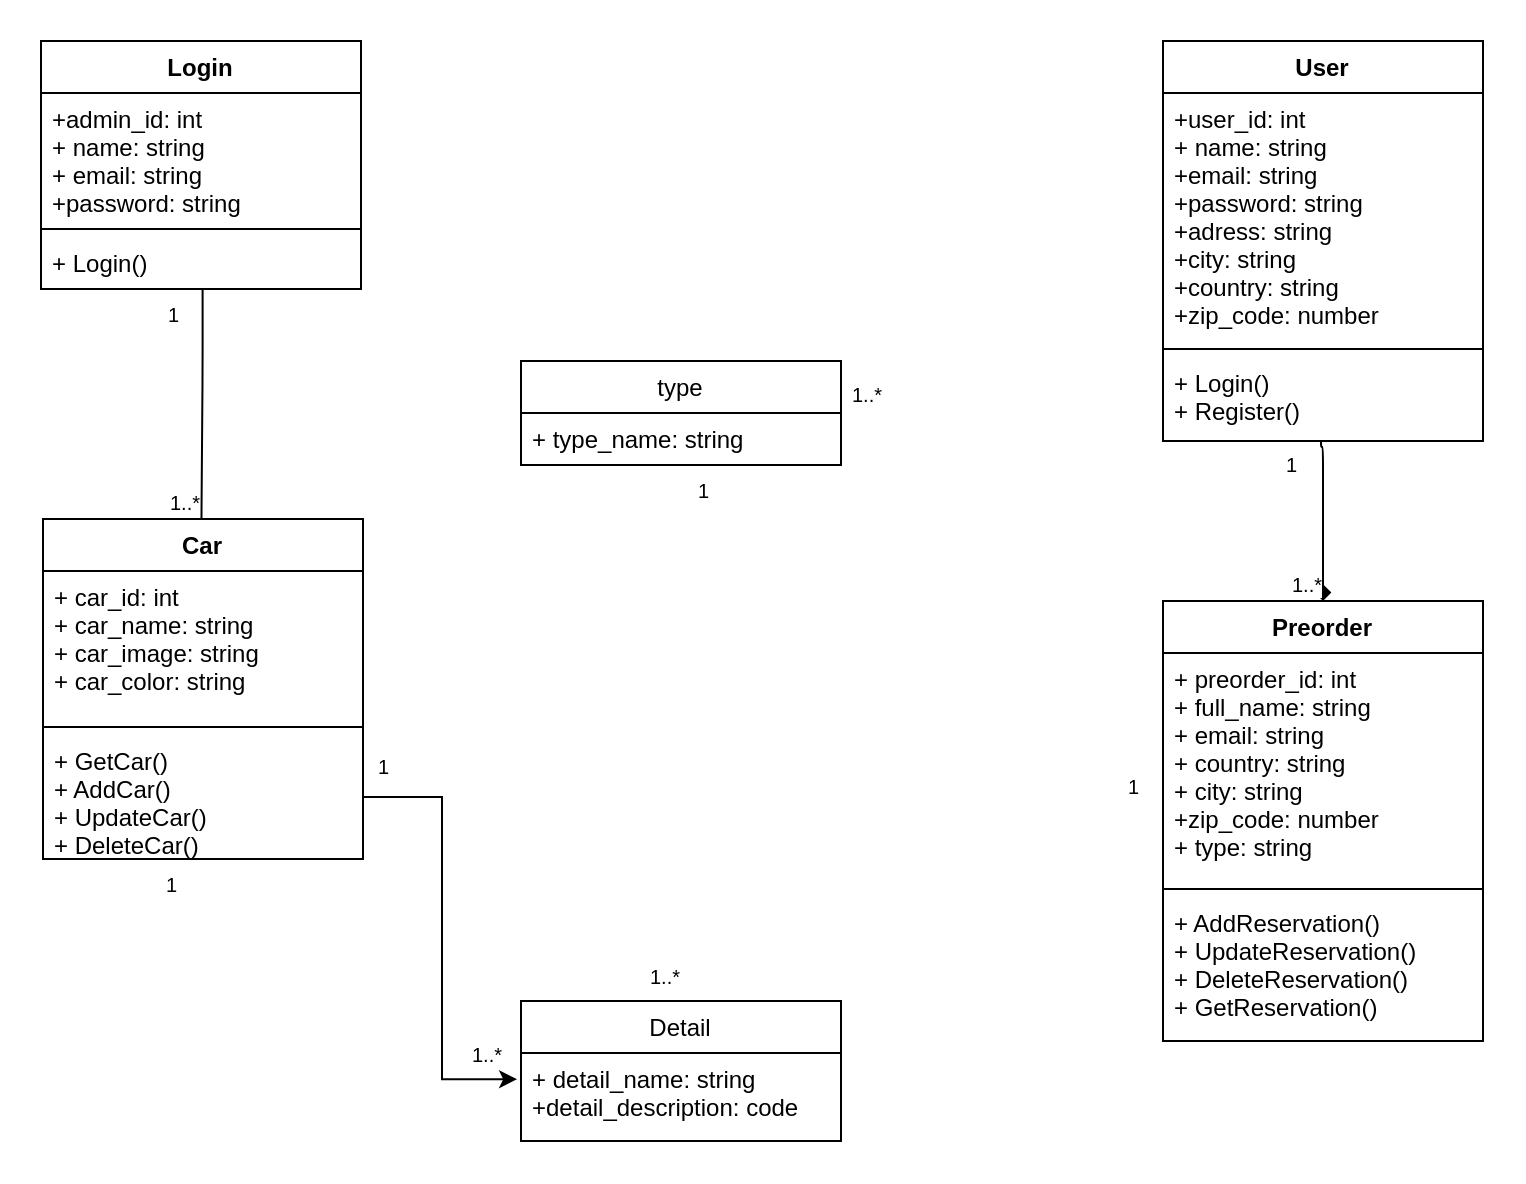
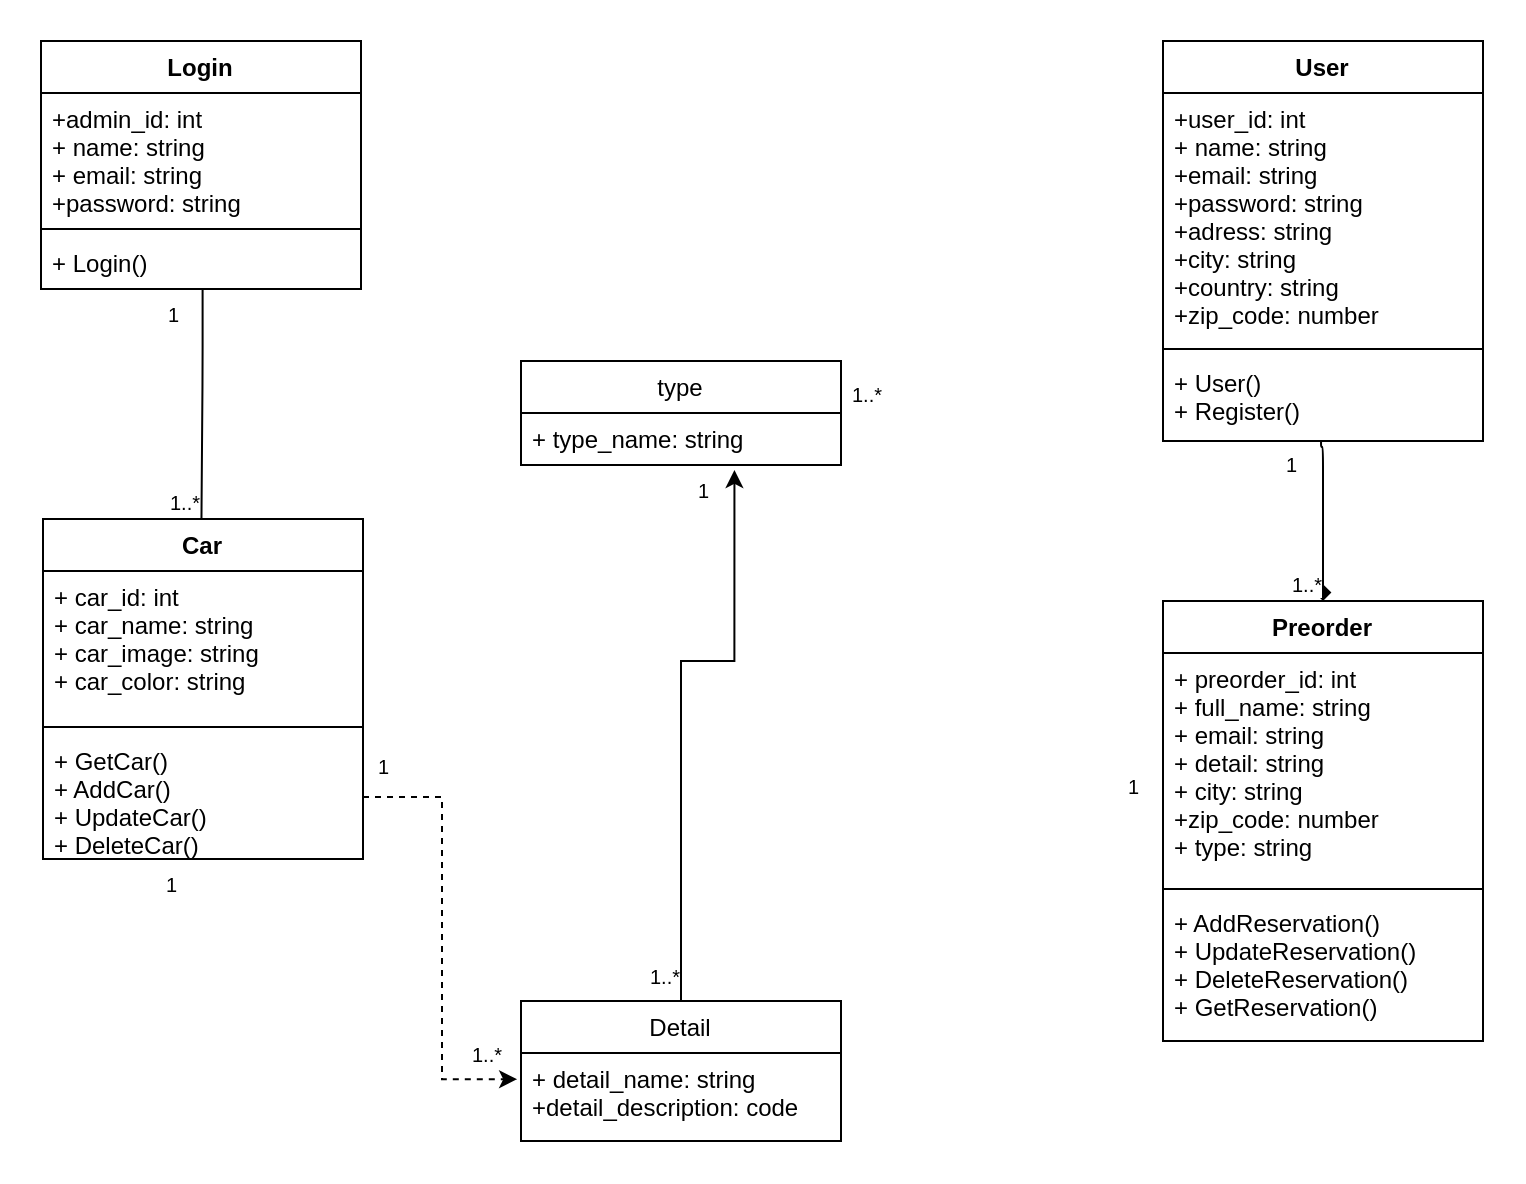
(1228, 384) -> (1225, 384)
(1279, 680) -> (1279, 680)
none -> (681, 714)
(442, 930) -> (442, 930)
